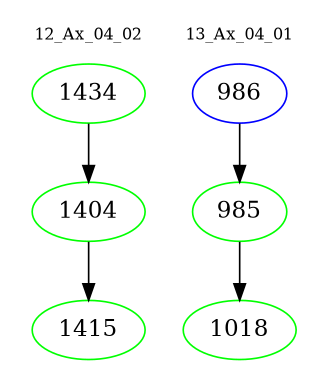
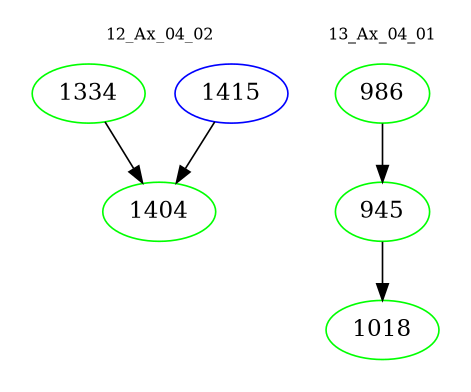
(89, 94) -> (89, 94)
(240, 94) -> (383, 94)
(240, 212) -> (383, 212)
(89, 263) -> (200, 145)
(89, 330) -> (231, 94)
